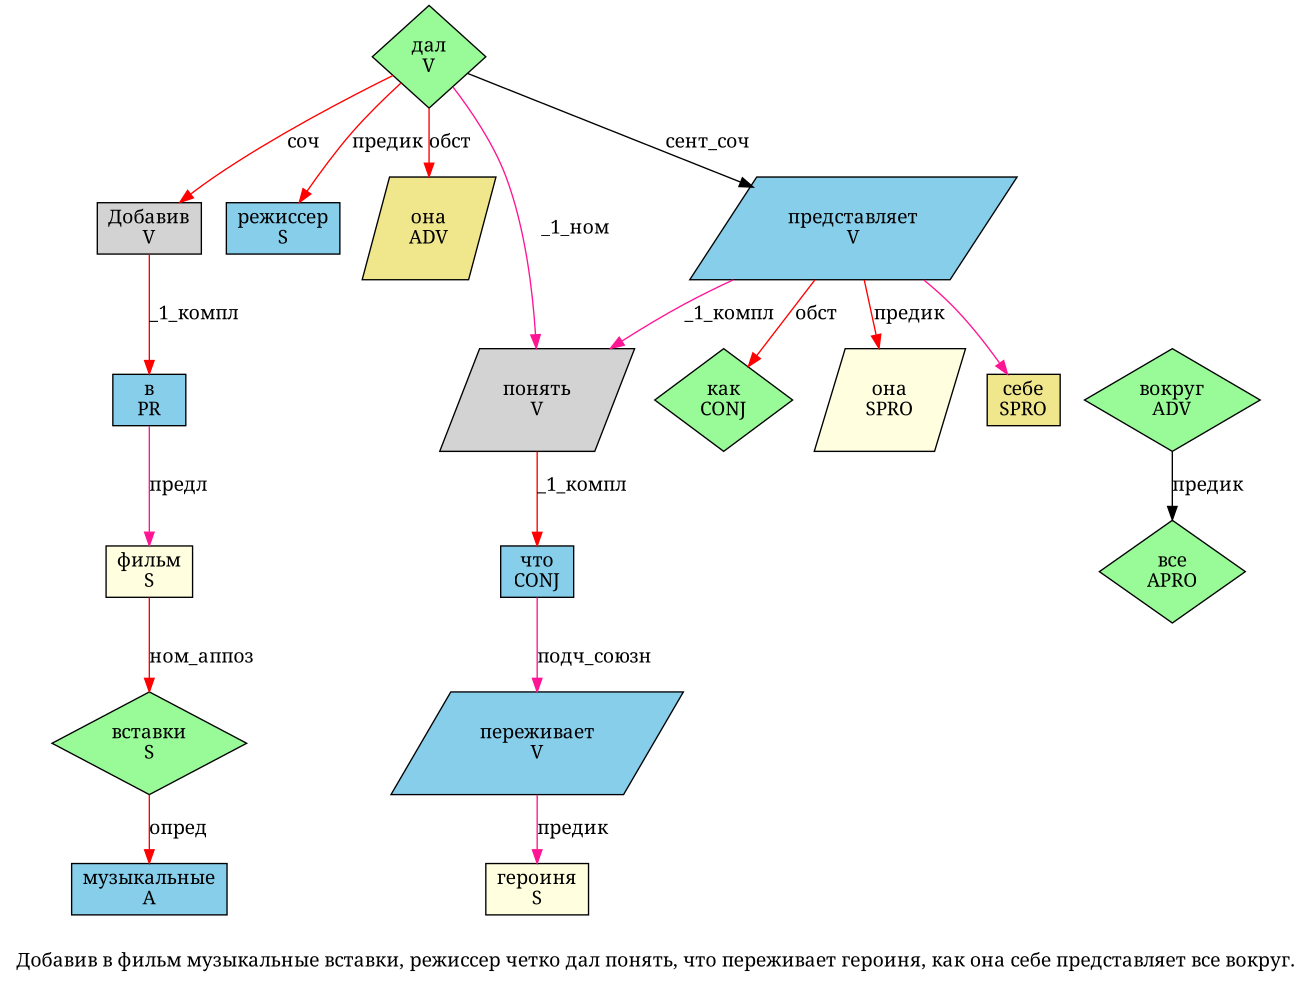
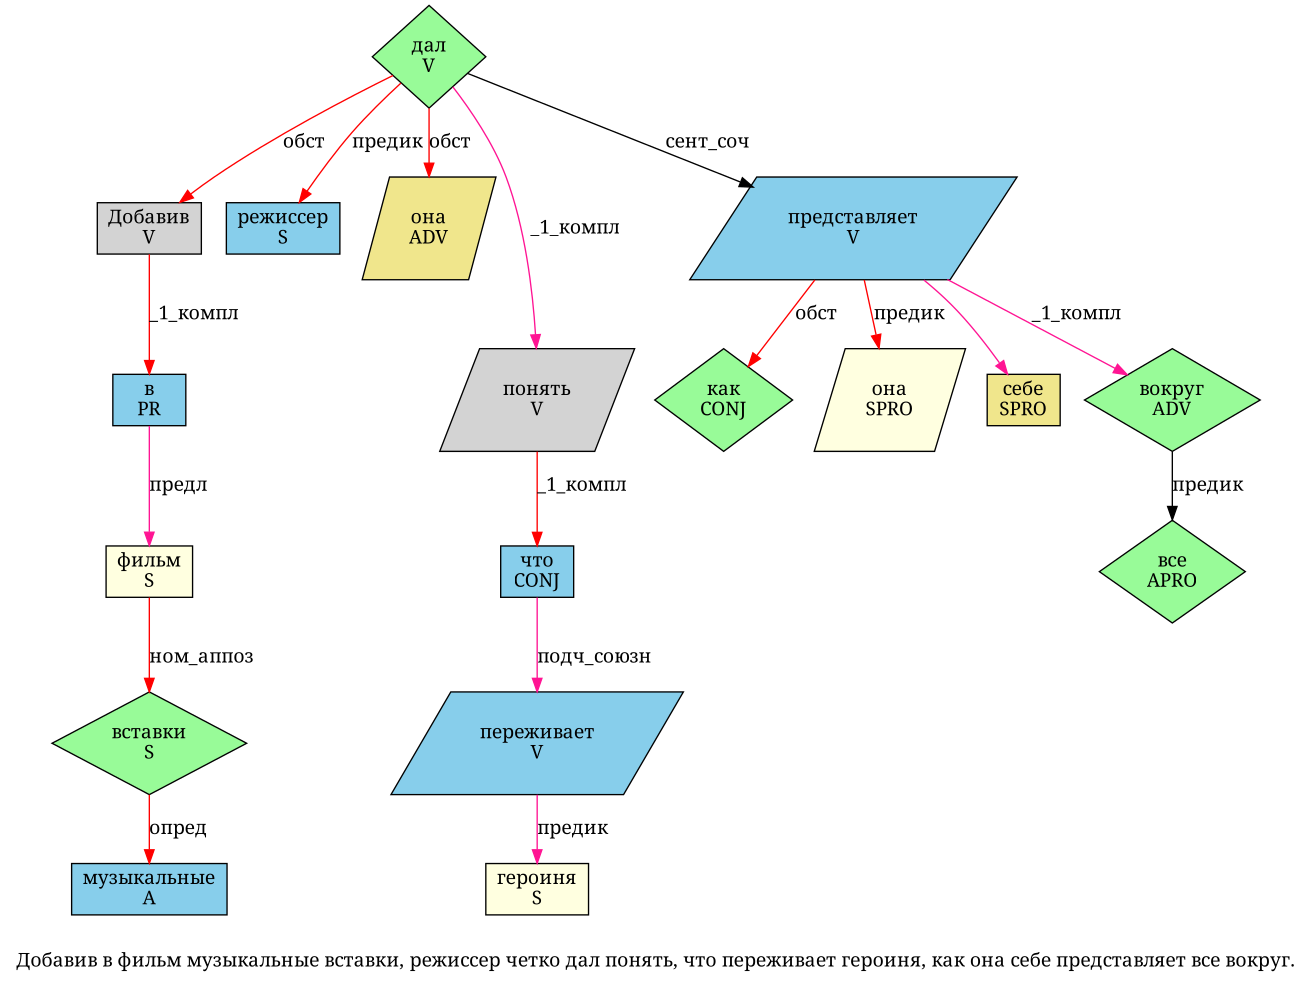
(304, 143) -> (304, 143)
(576, 228) -> (576, 228)
(677, 308) -> (1031, 324)
